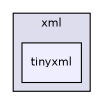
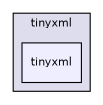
(52, 24) -> (52, 24)
